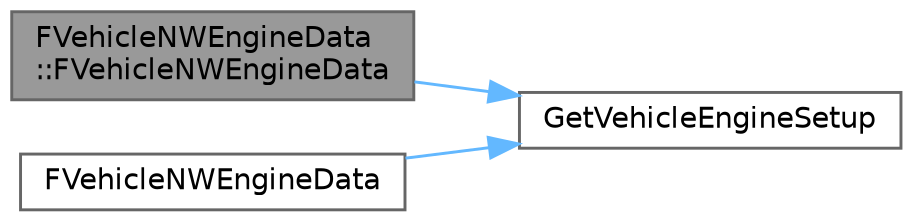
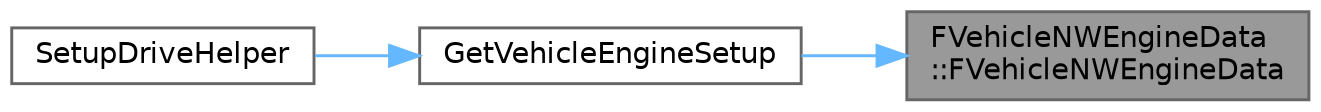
(452, 87) -> (839, 56)
(213, 182) -> (163, 56)
